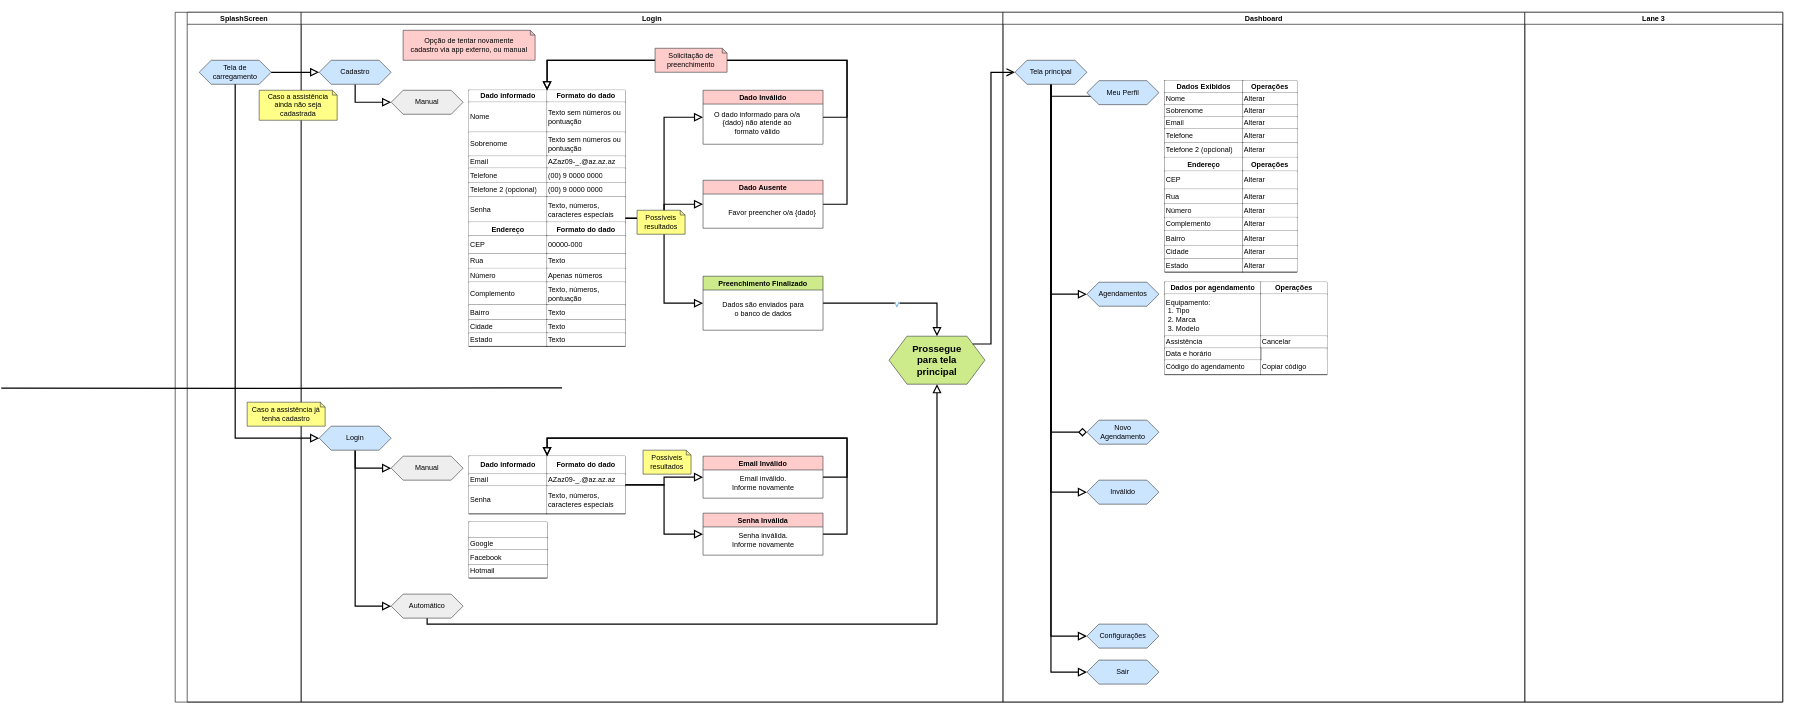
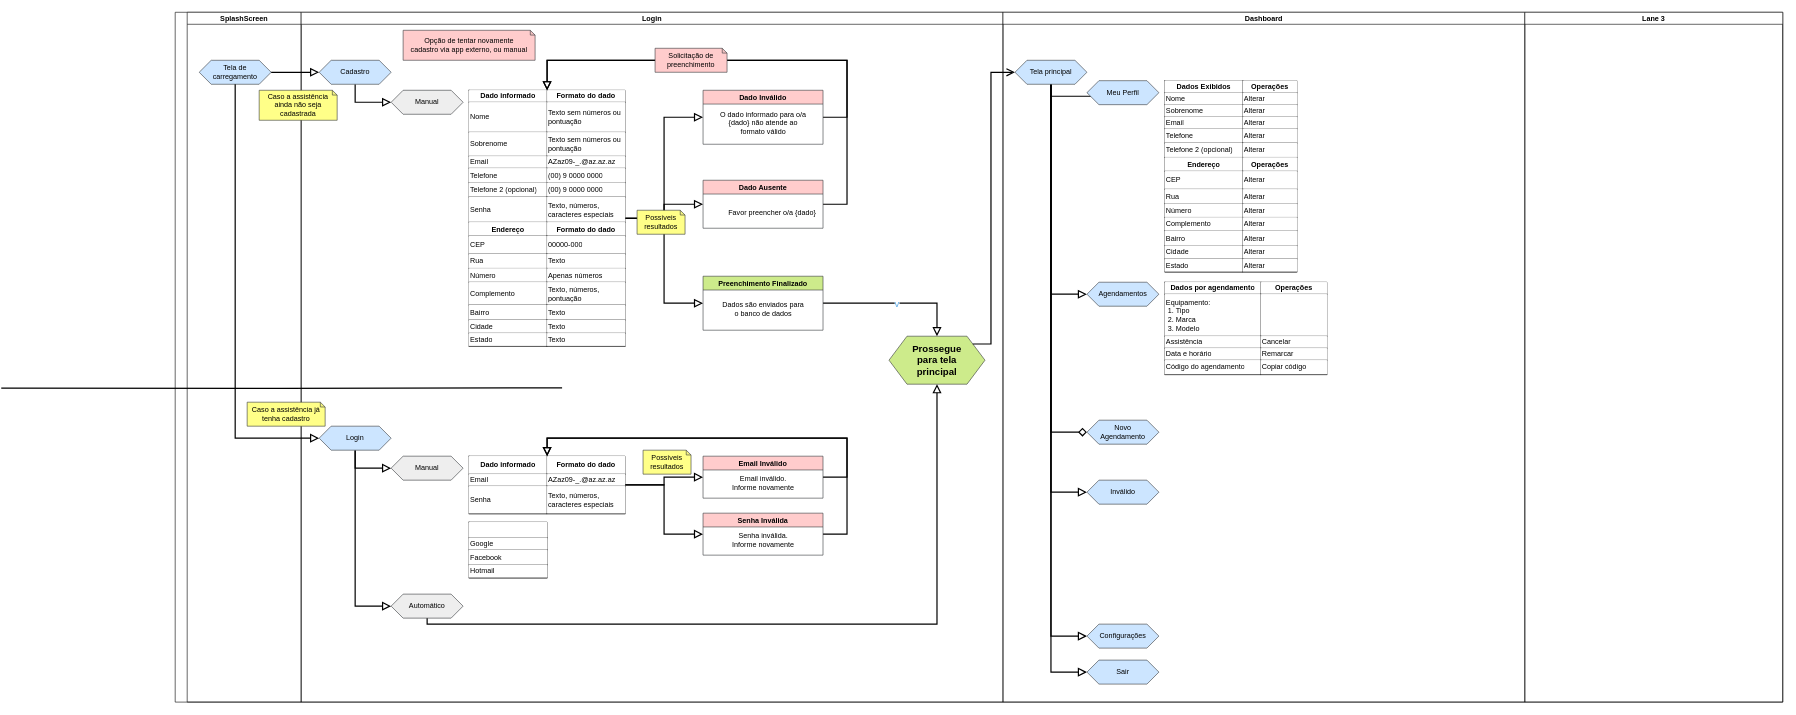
(757, 123) -> (763, 123)
none -> (1294, 354)
